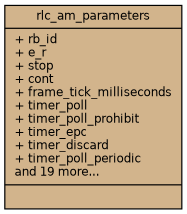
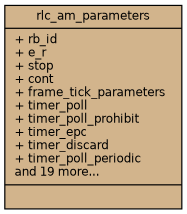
(93, 93) -> (90, 93)
